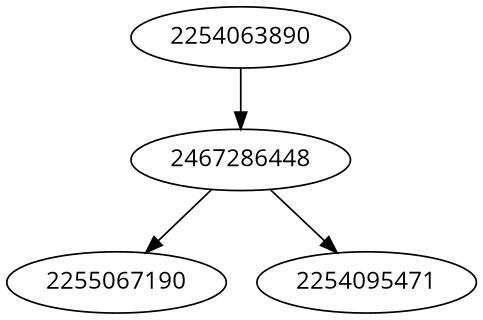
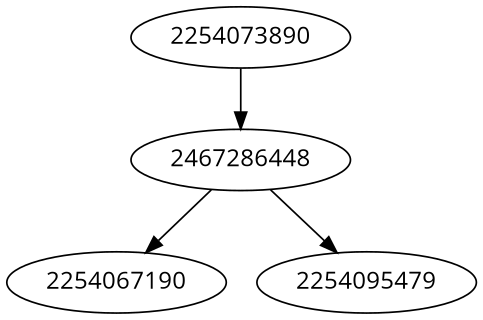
(241, 37) -> (241, 37)
(117, 282) -> (117, 282)
(367, 282) -> (367, 282)
